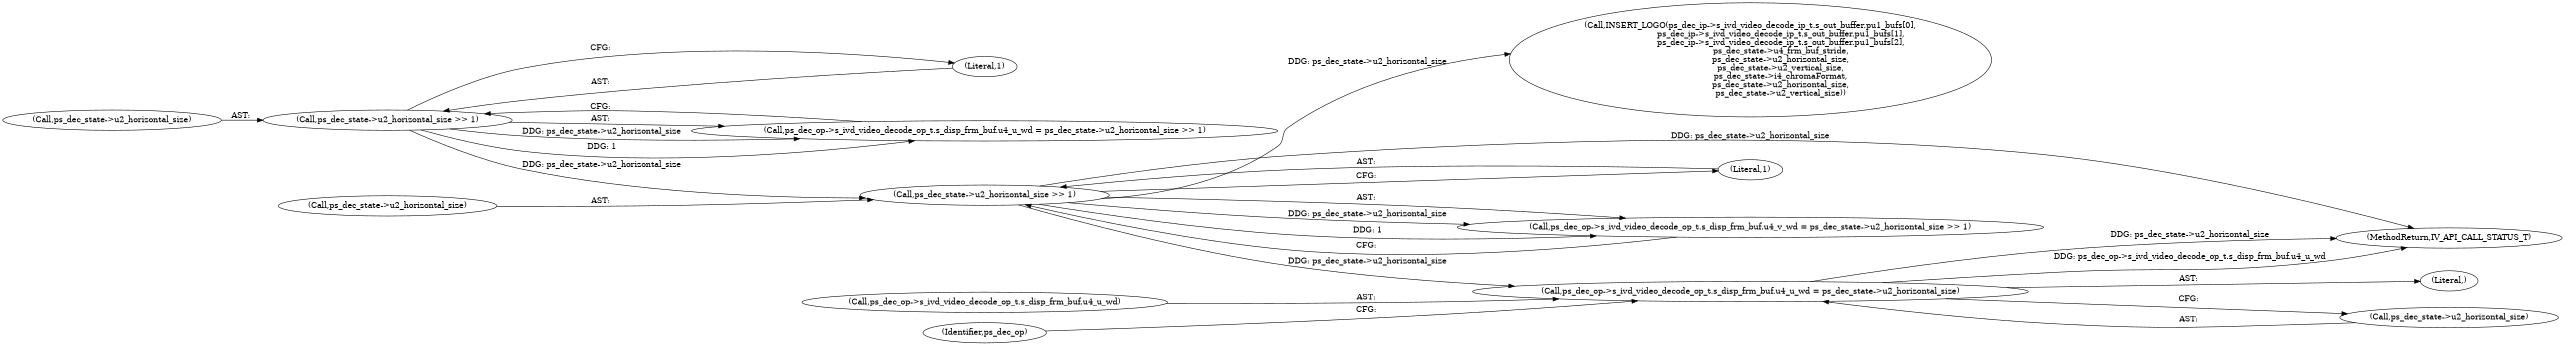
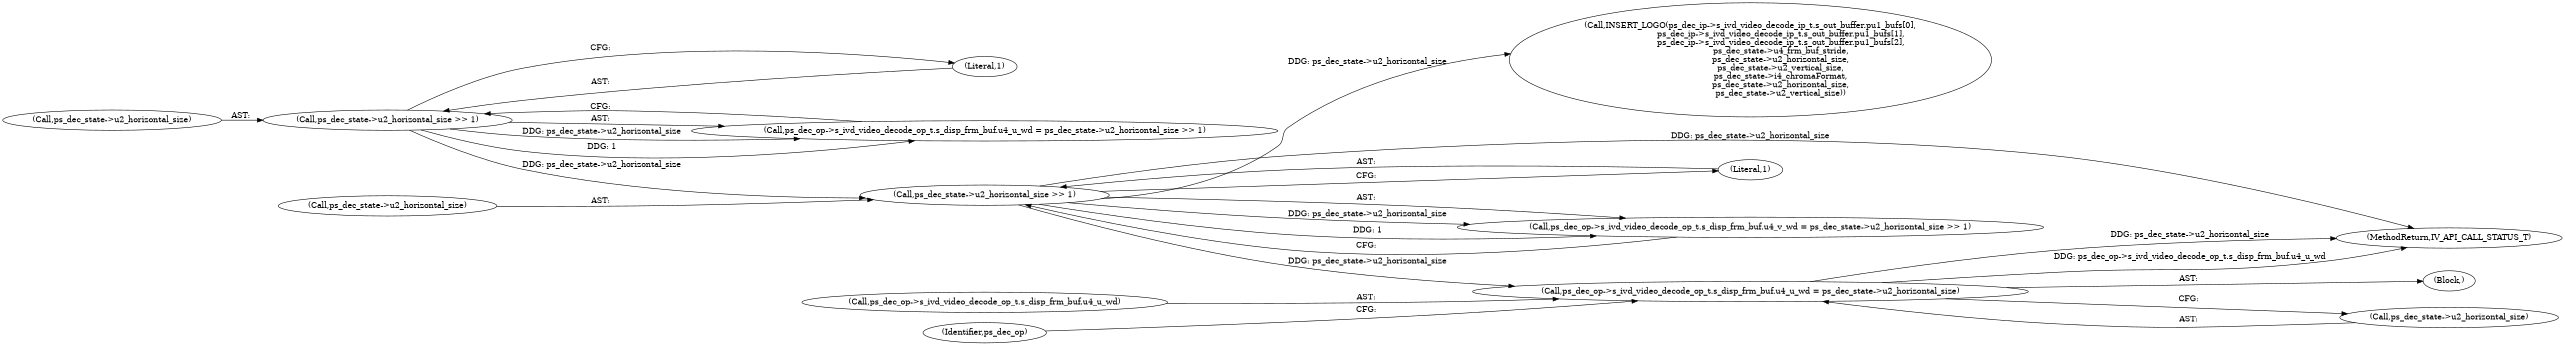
(2449, 281) -> (2449, 281)
